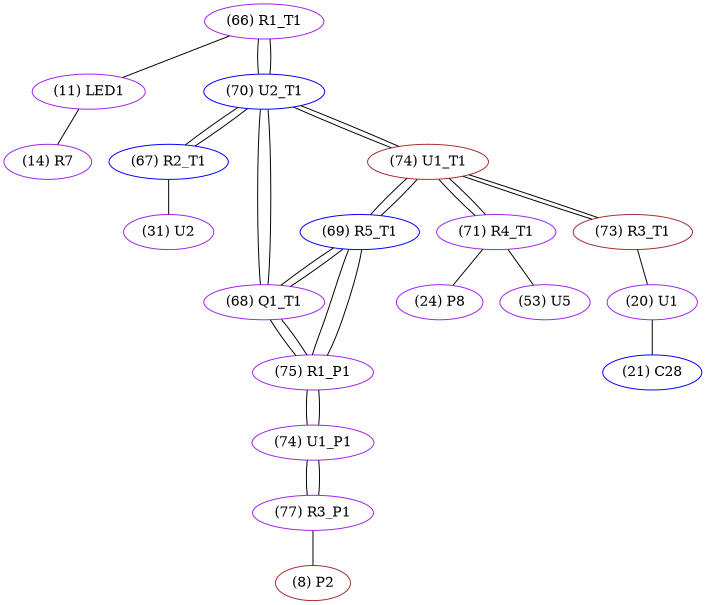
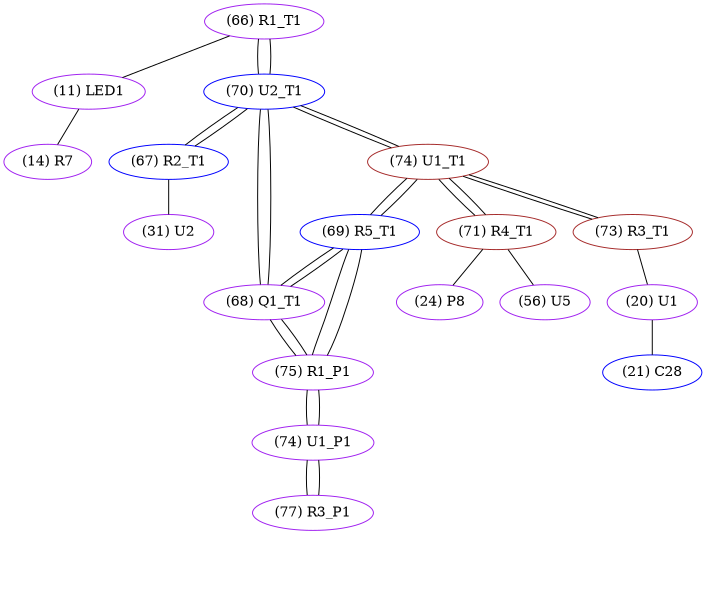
(496, 232) -> (496, 232)
(545, 302) -> (545, 302)
(313, 583) -> none
